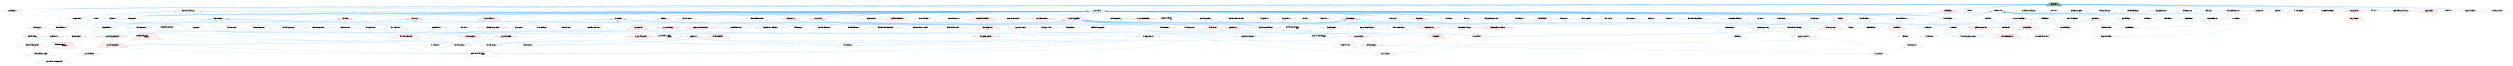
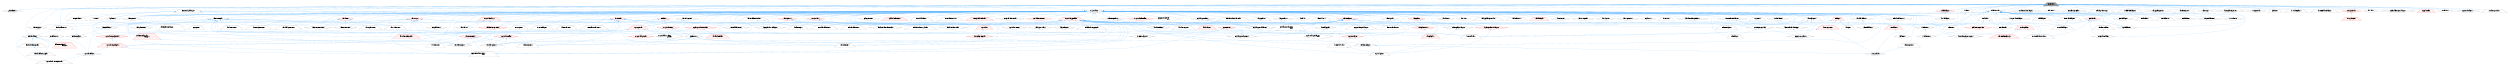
(987, 28) -> (984, 28)
